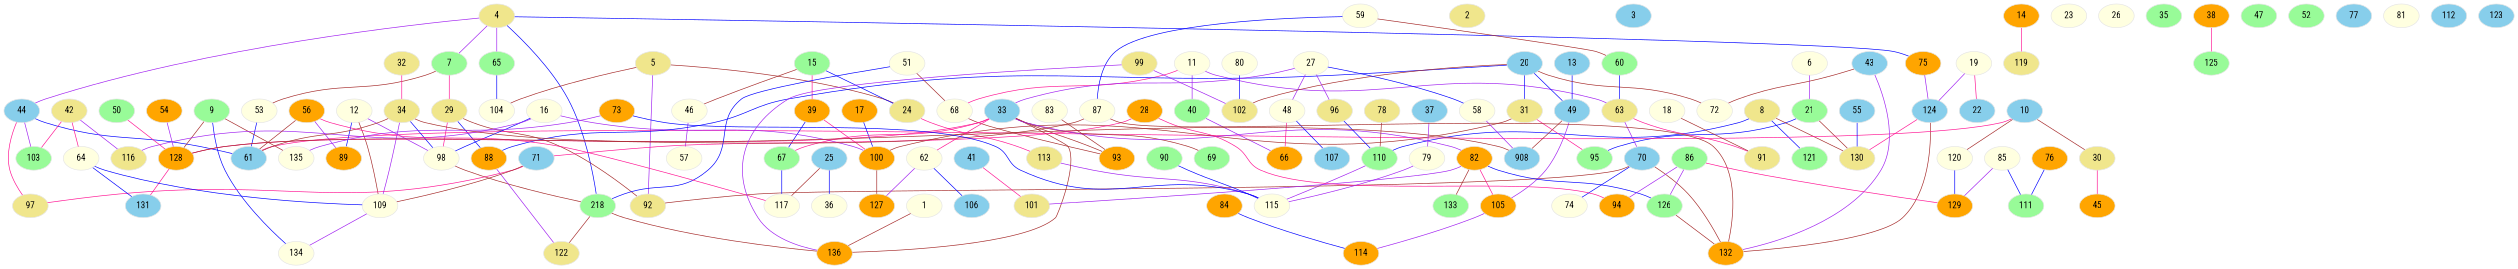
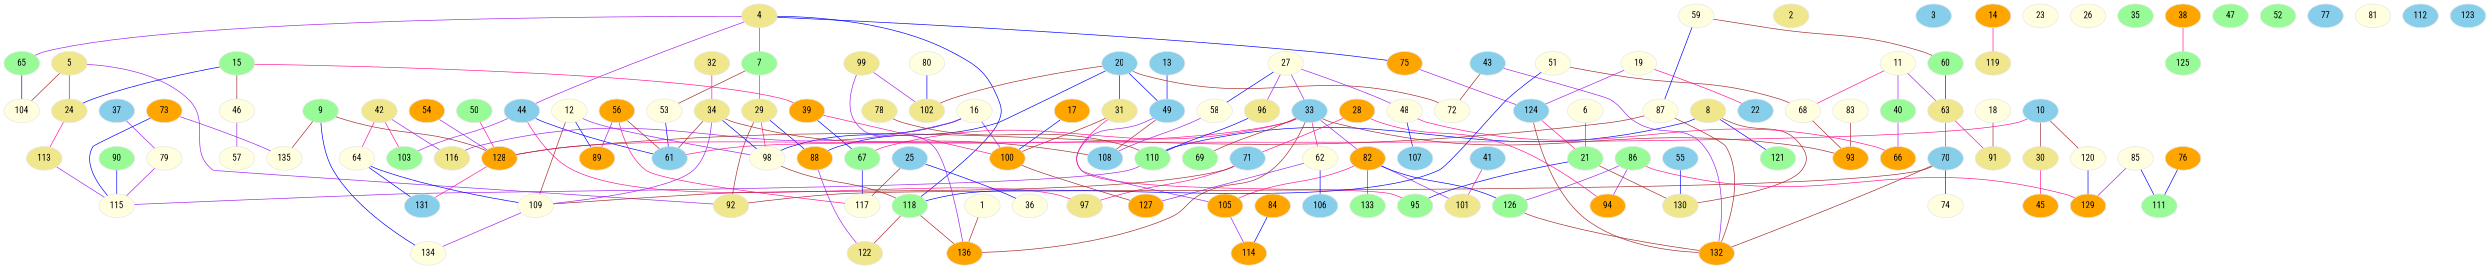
(1885, 140) -> (1558, 135)
(1522, 158) -> (1105, 158)
(598, 206) -> (910, 206)
